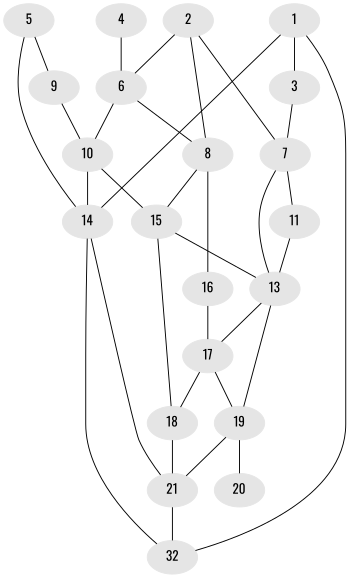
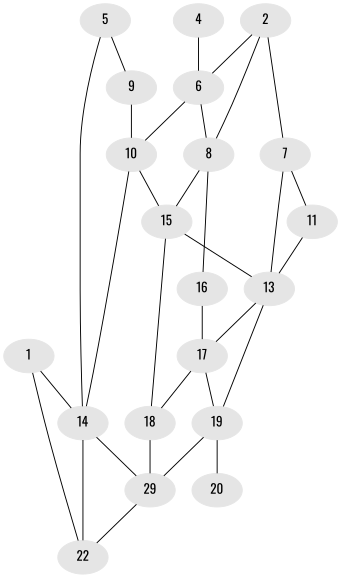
(294, 88) -> none
(172, 490) -> (150, 490)
(172, 557) -> (83, 557)
